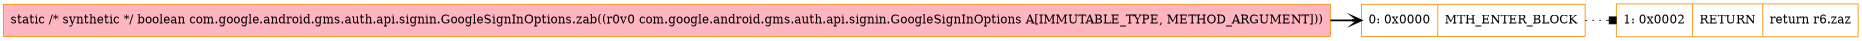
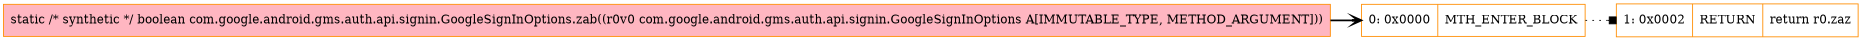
(1810, 20) -> (1810, 20)
